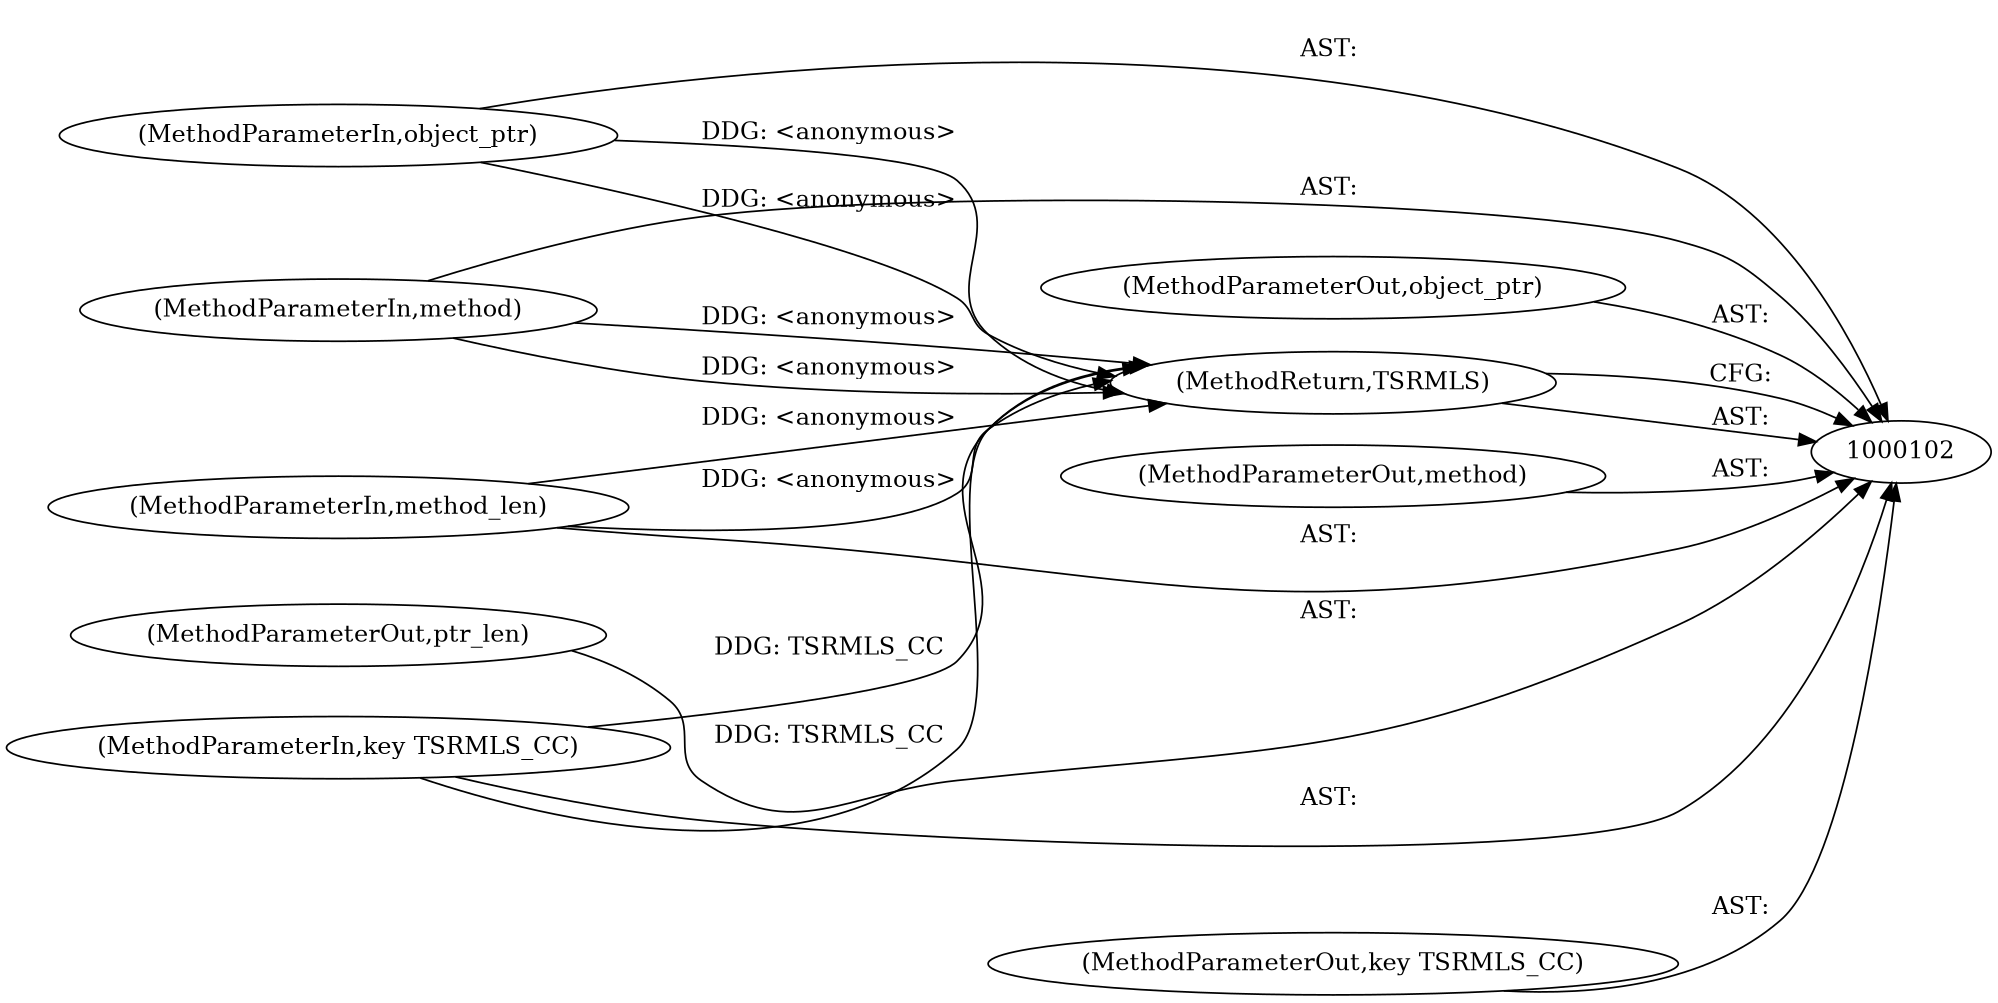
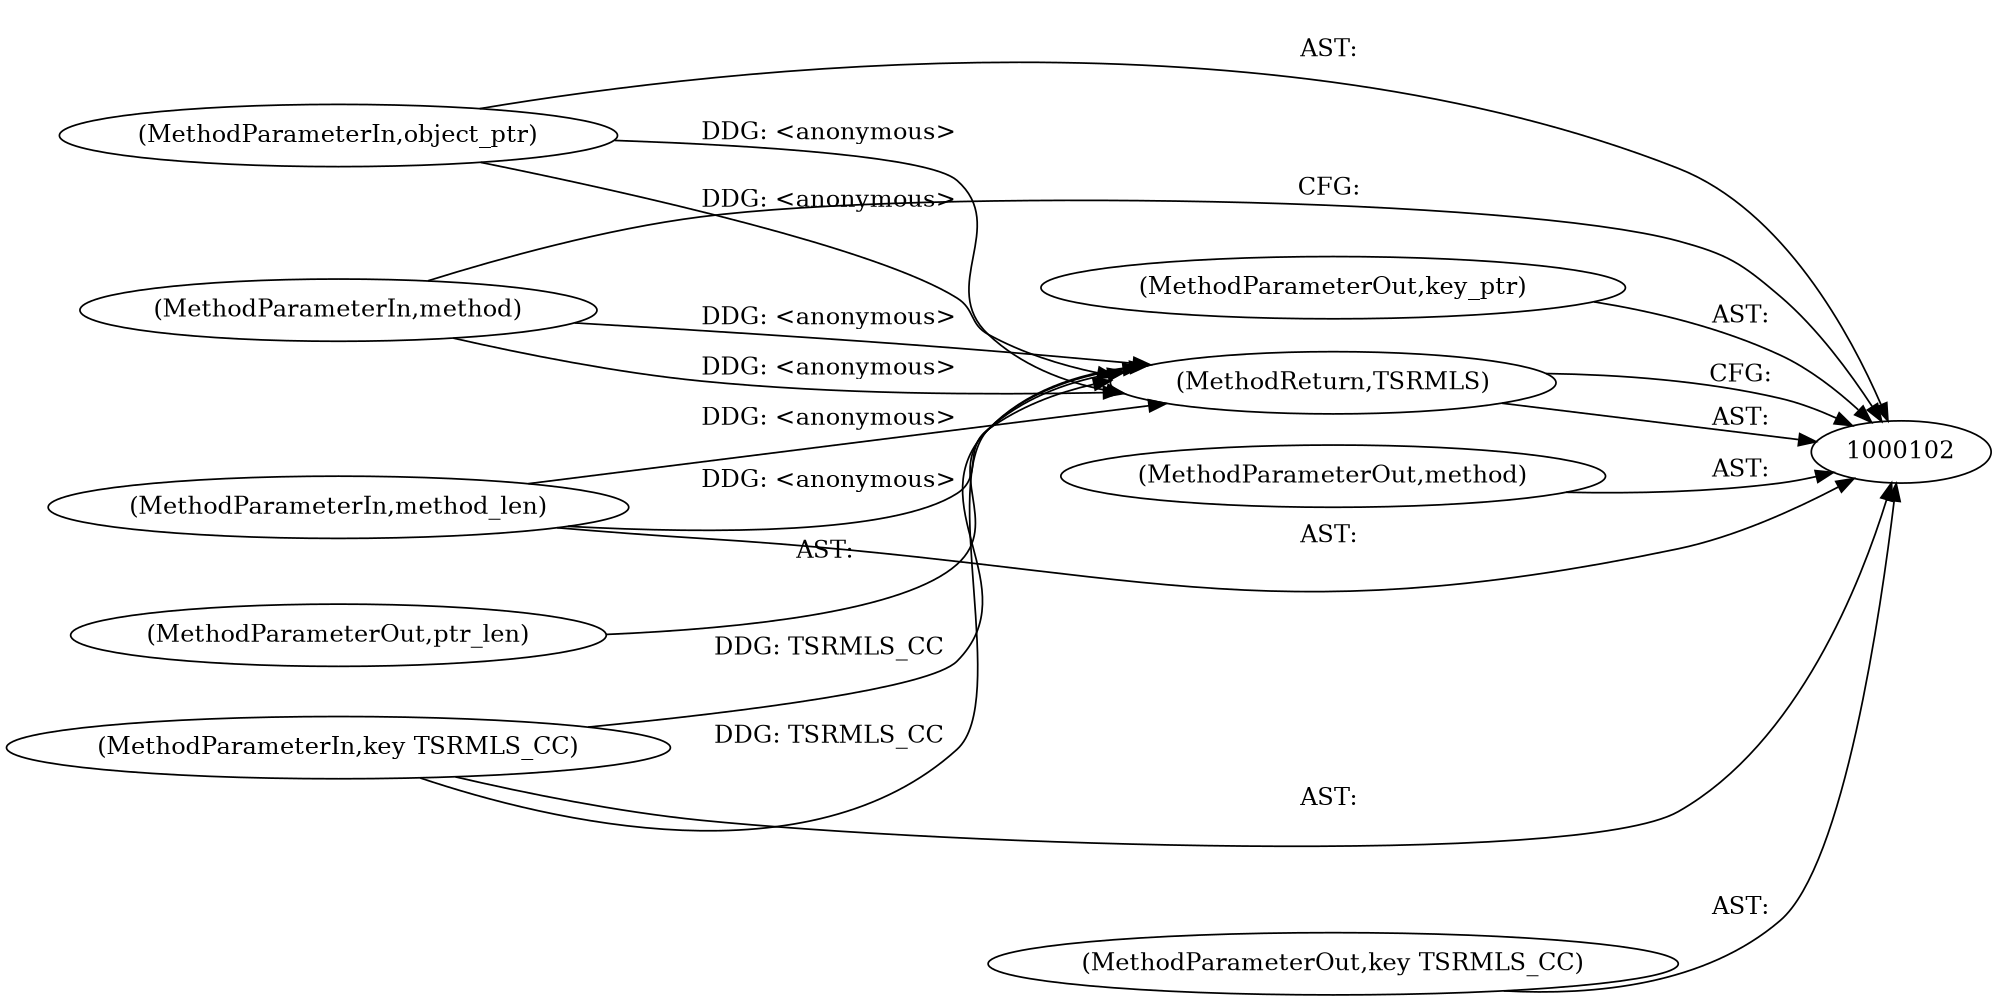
(1333, 188) -> (1333, 188)
(1333, 288) -> (1333, 288)
(1206, 756) -> (921, 585)
